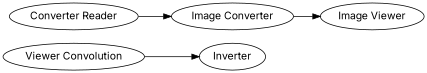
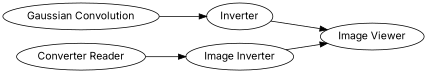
(232, 16) -> (240, 57)
none -> (295, 25)
(74, 57) -> (81, 16)
